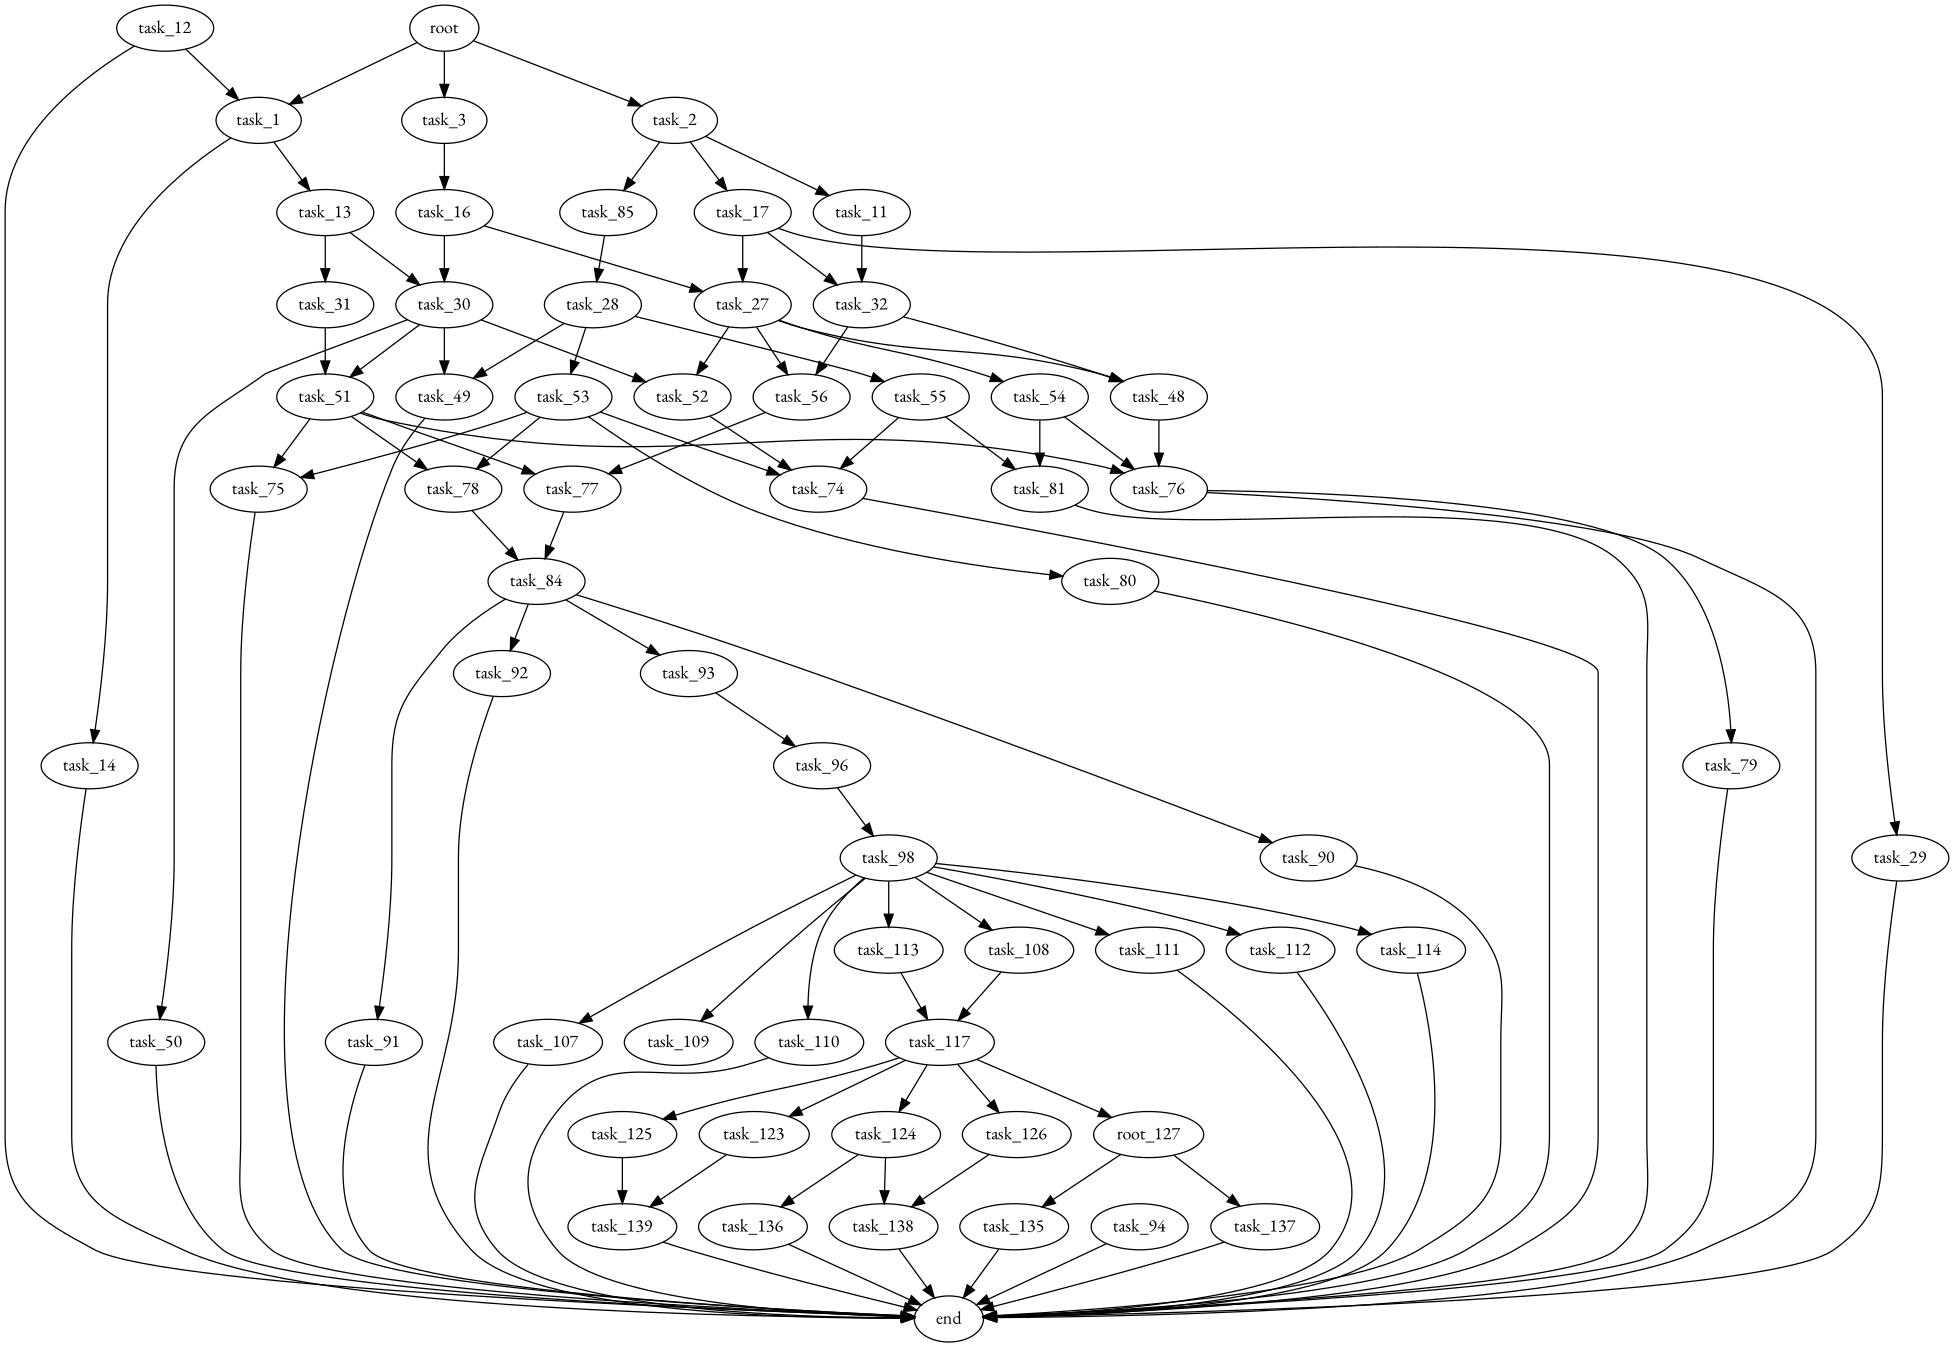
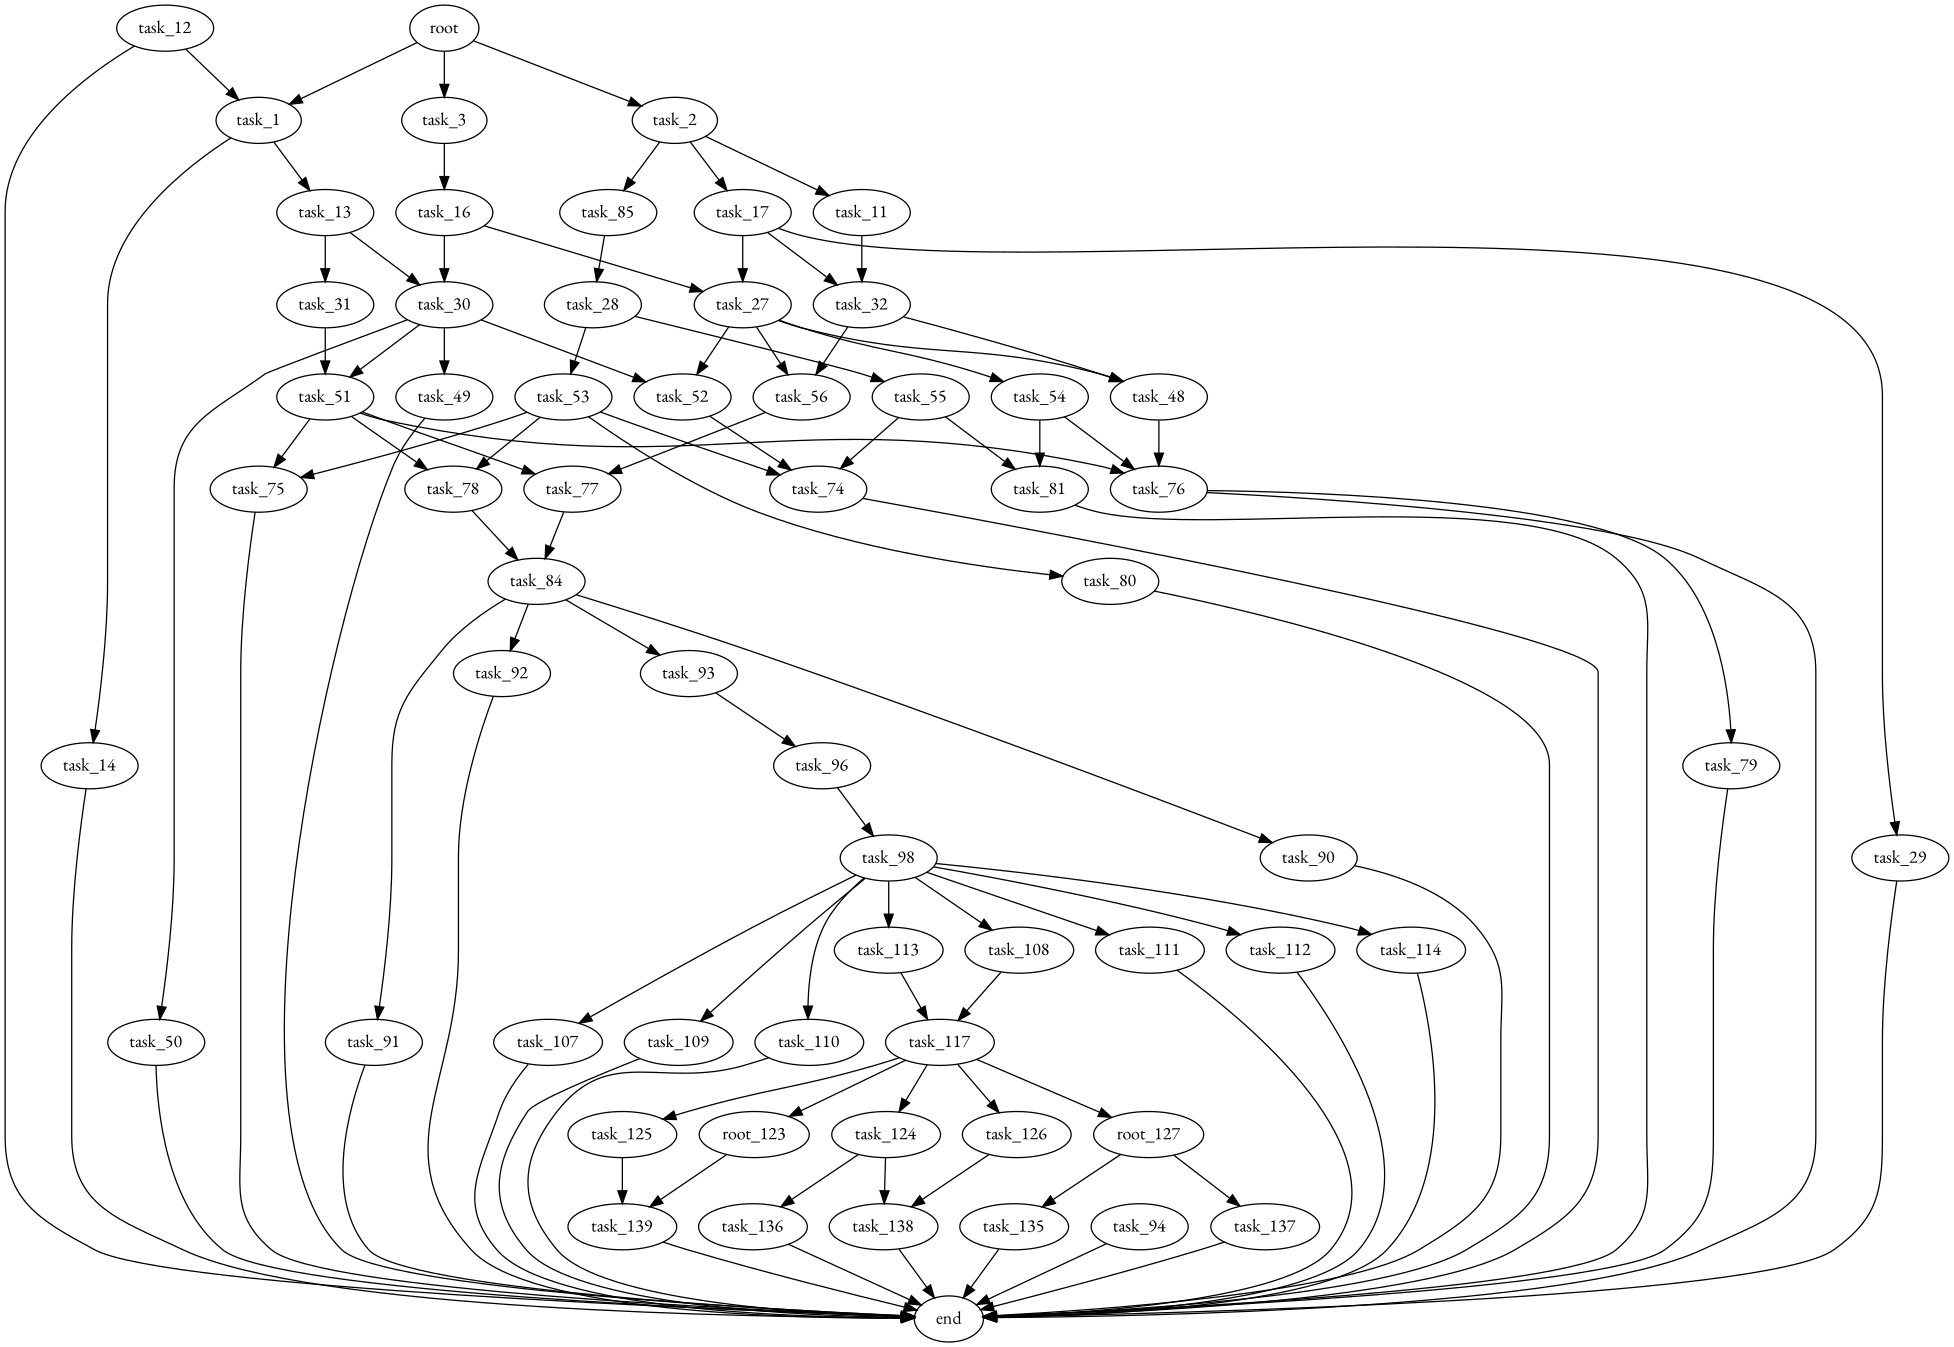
(524, 347) -> none
(754, 1135) -> (754, 1135)
none -> (574, 1277)
